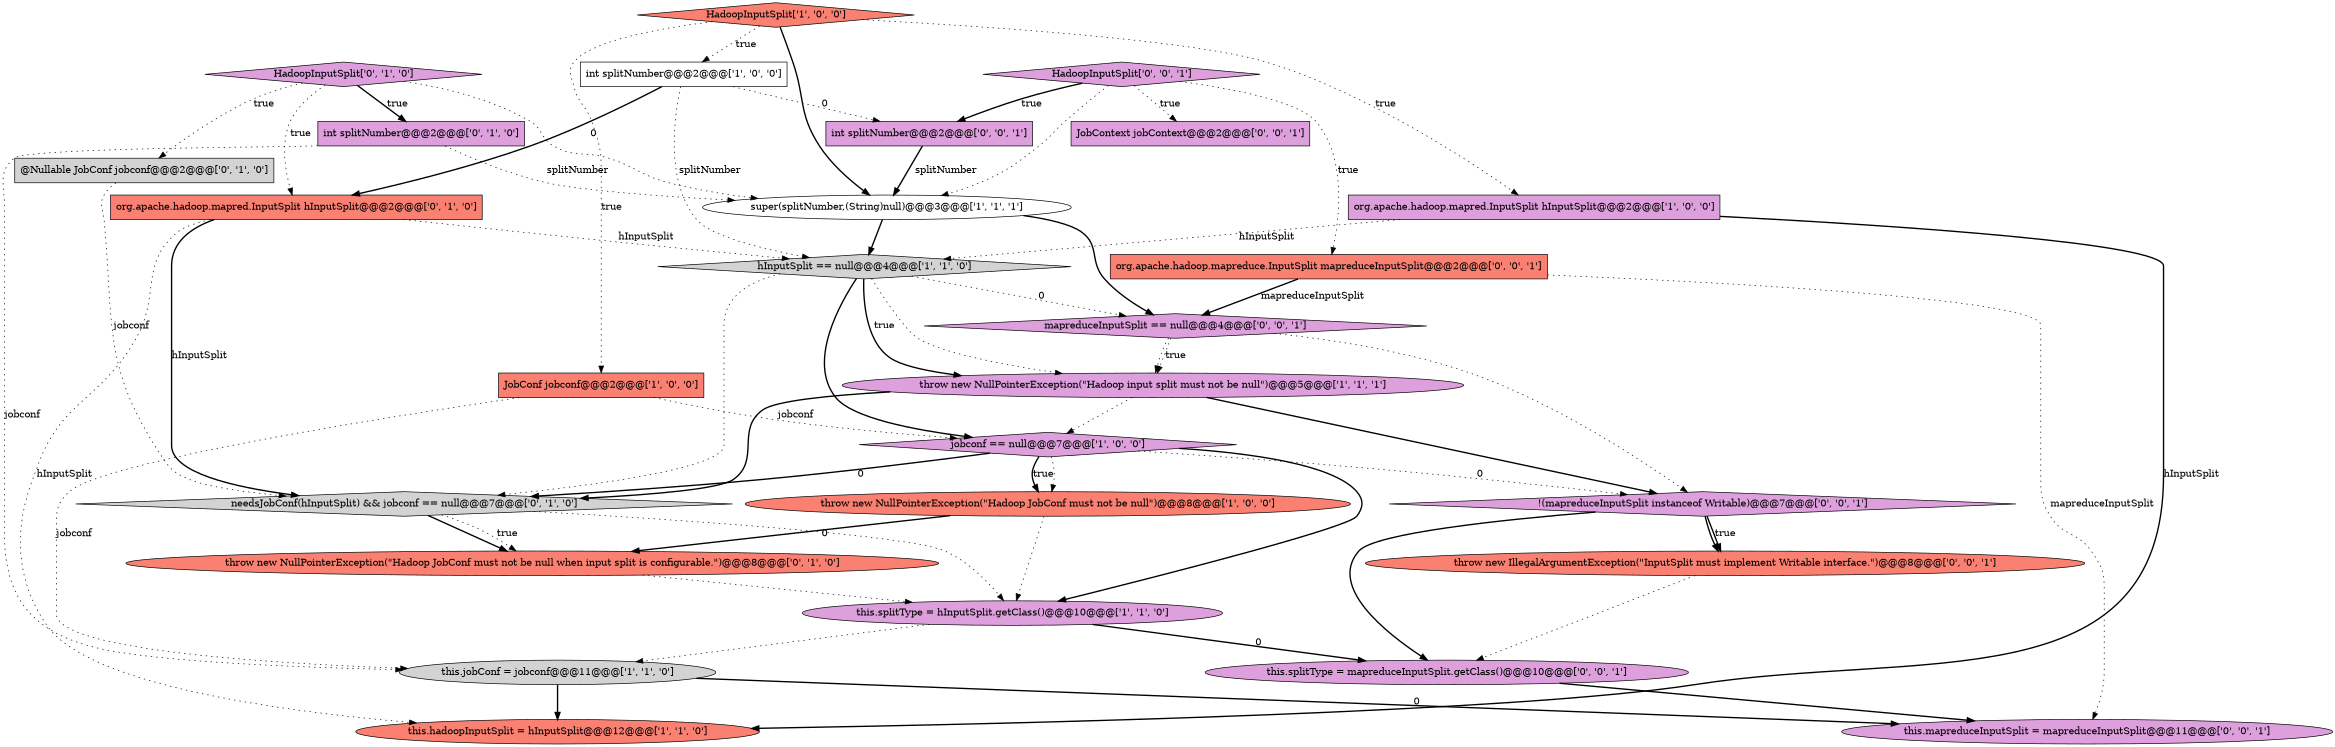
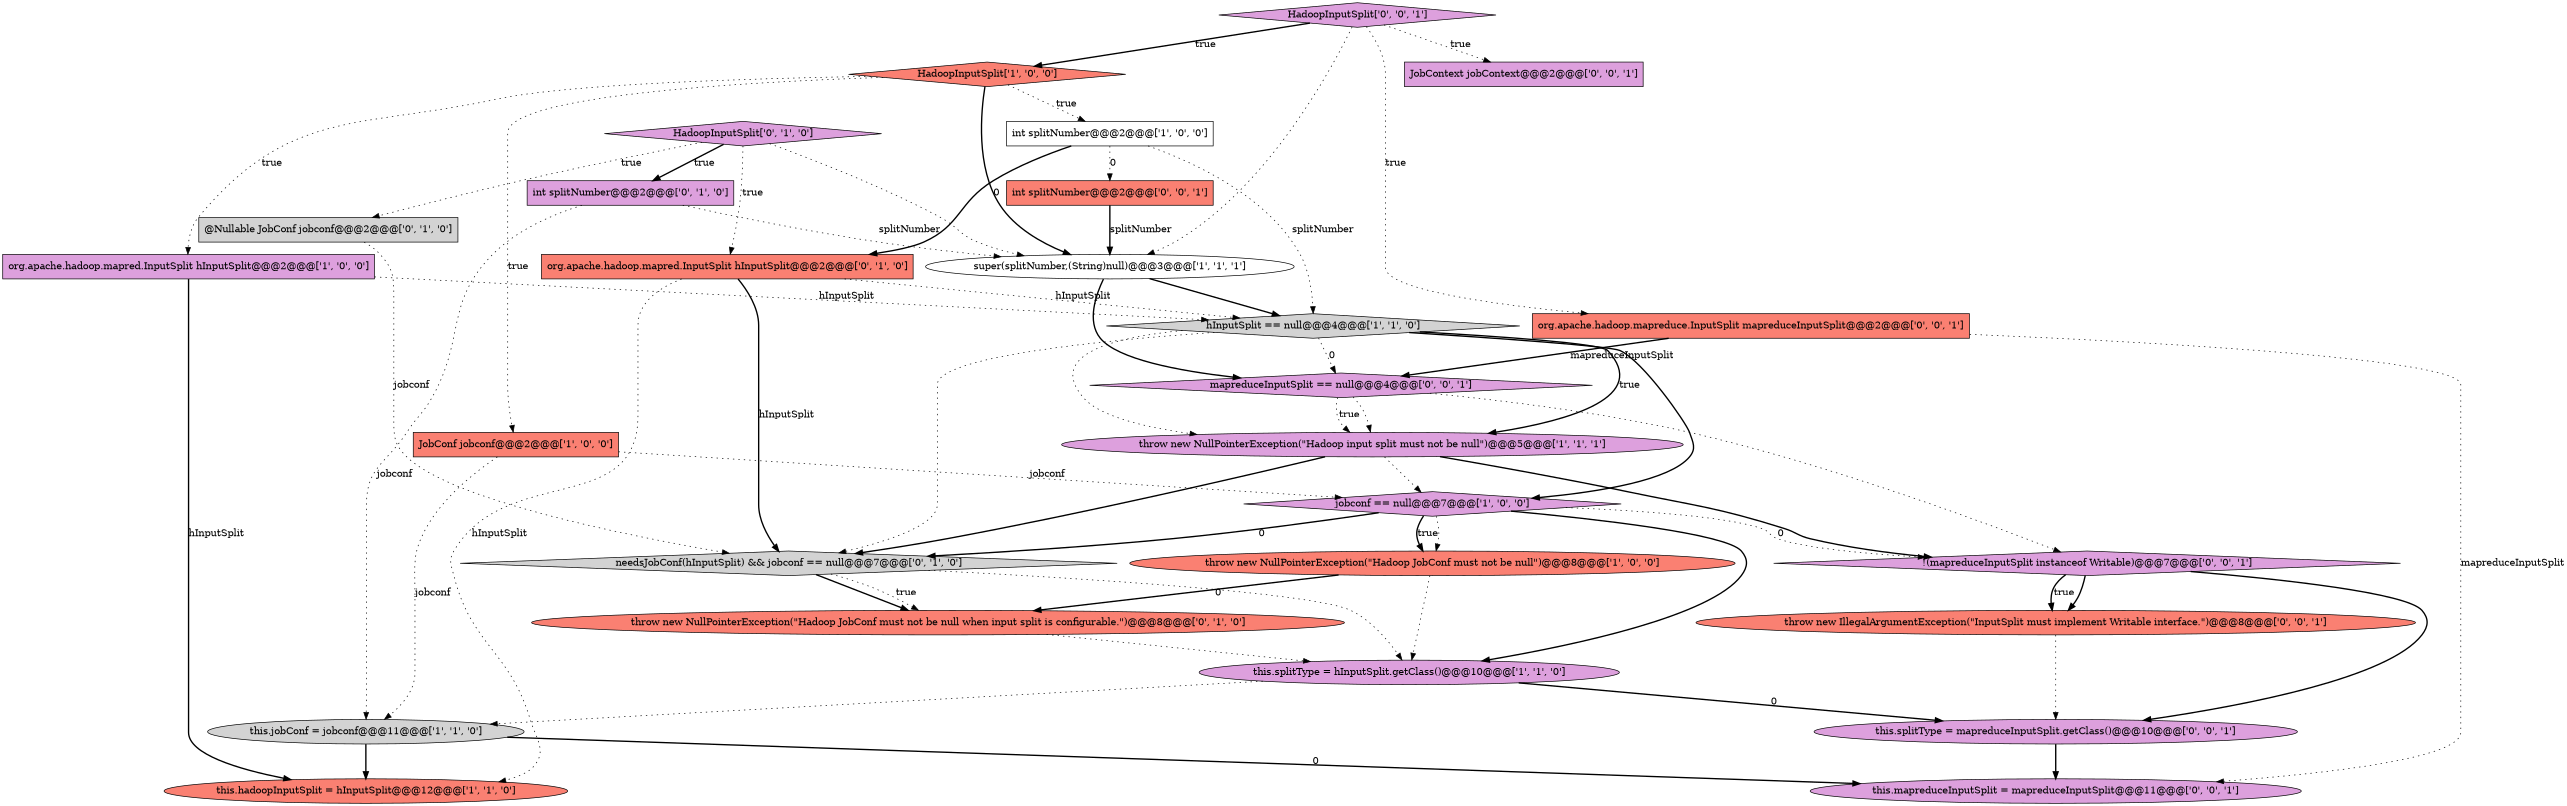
(1023, 98) -> (1176, 44)
(929, 134) -> (1110, 193)
